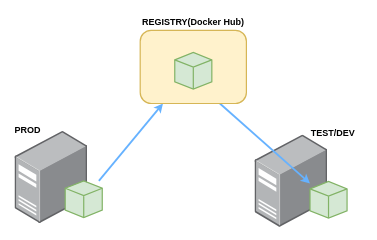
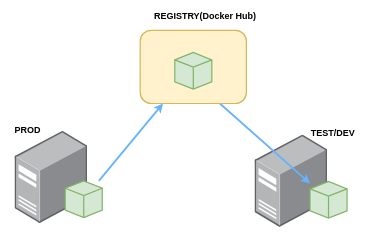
(193, 21) -> (205, 15)
